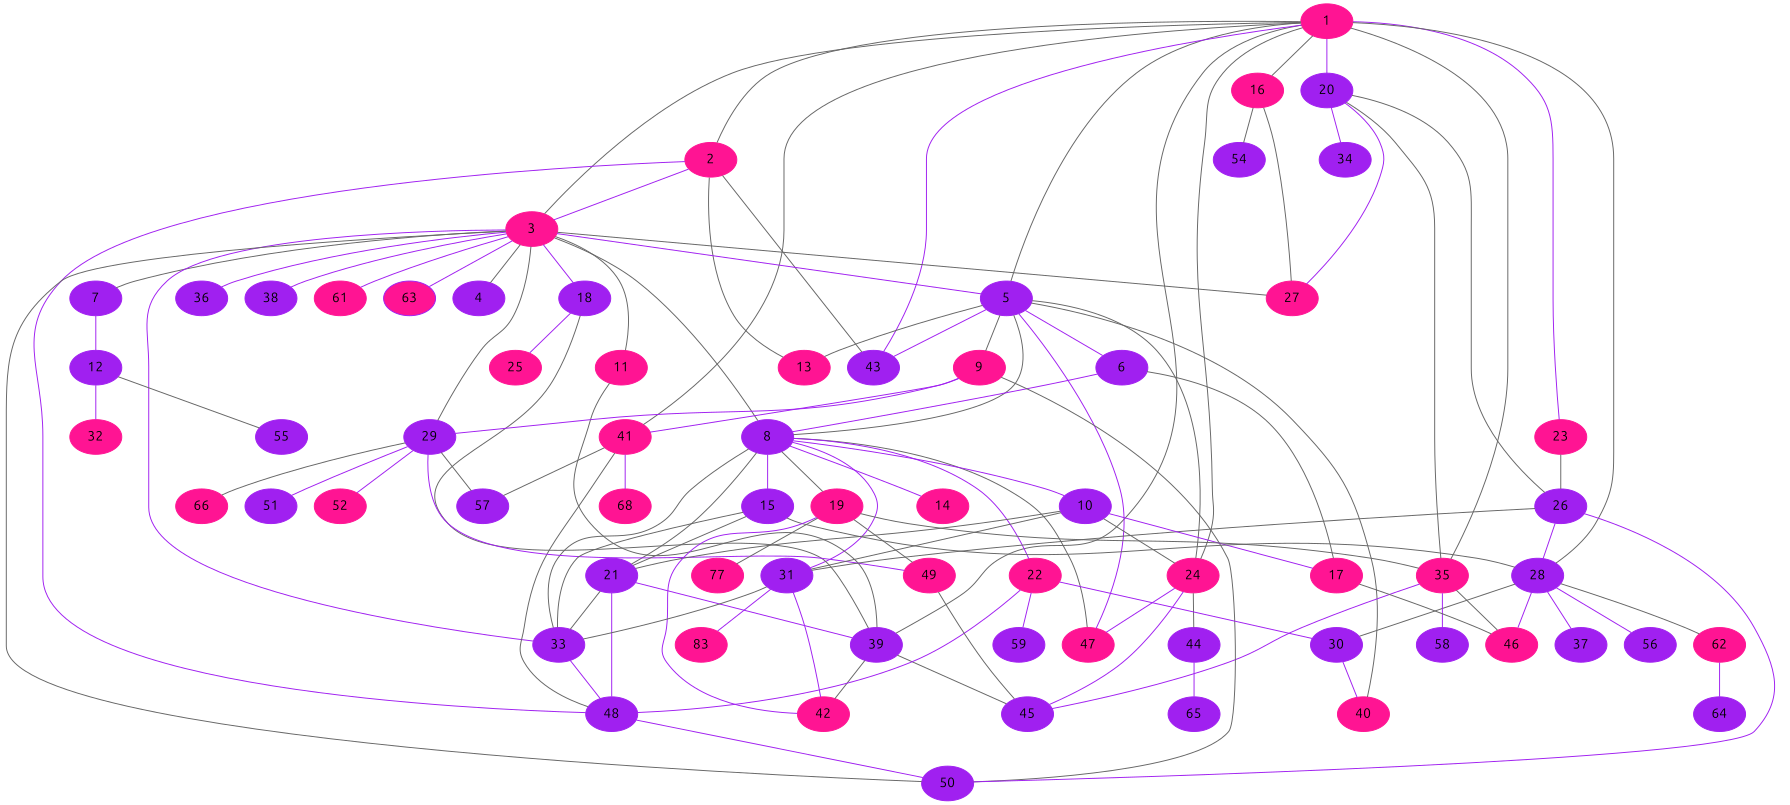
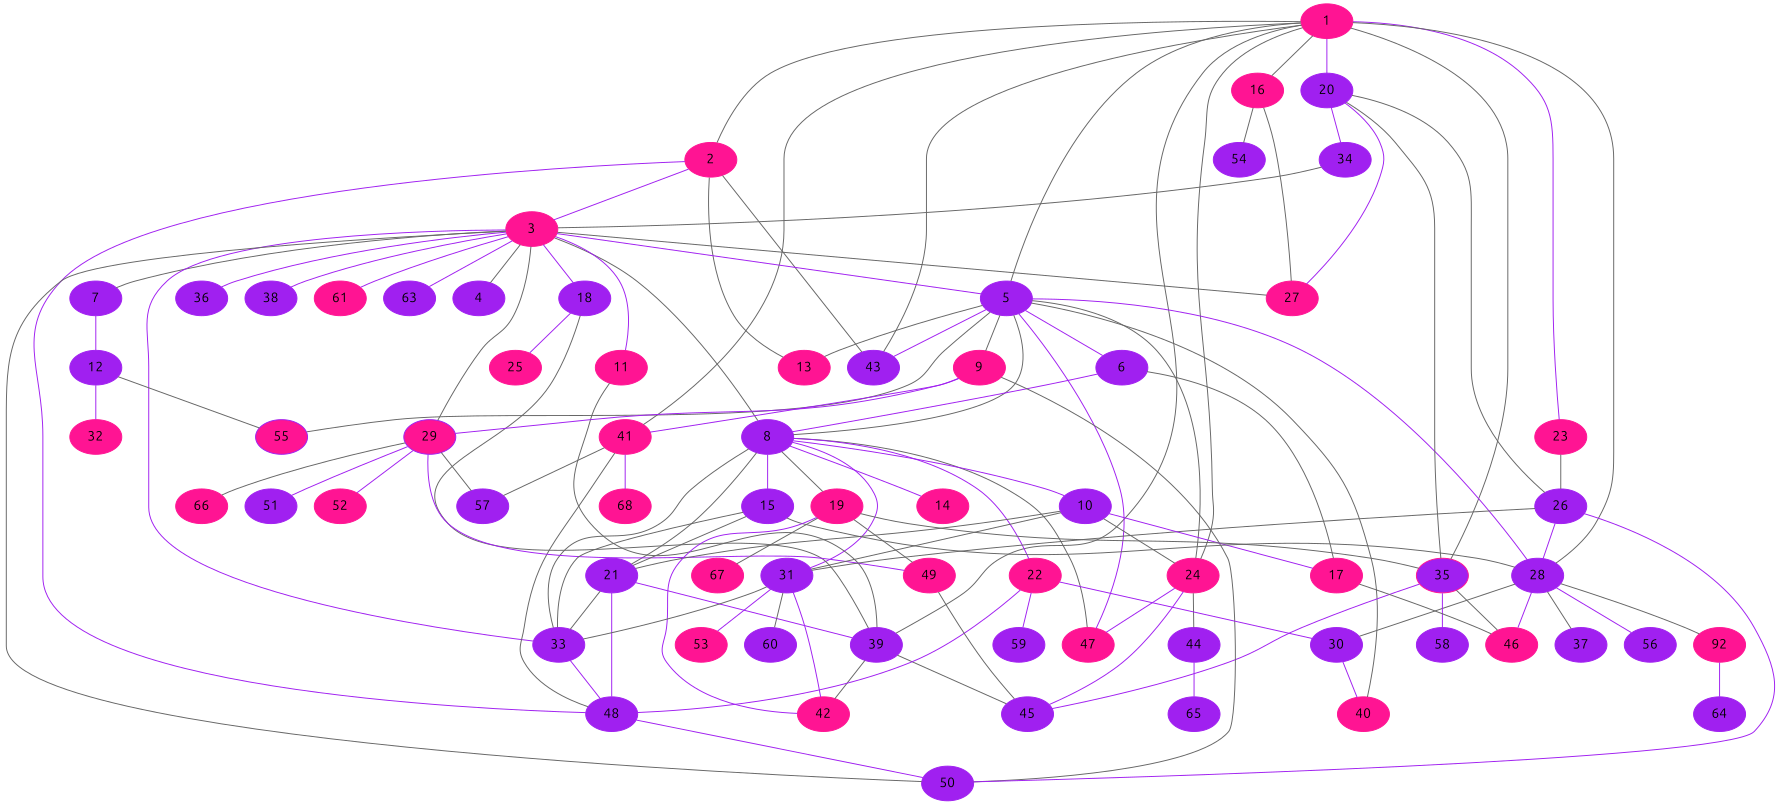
(777, 61) -> (941, 211)
(1003, 93) -> (1003, 93)
(617, 278) -> (617, 278)
(410, 298) -> (410, 298)
none -> (1316, 359)
none -> (556, 416)
(282, 437) -> (282, 437)
(430, 437) -> (430, 437)
(718, 576) -> (718, 576)
(1442, 576) -> (1442, 576)
(1559, 610) -> (1559, 610)
(701, 645) -> (701, 645)
none -> (771, 645)
(1720, 645) -> (1720, 645)
